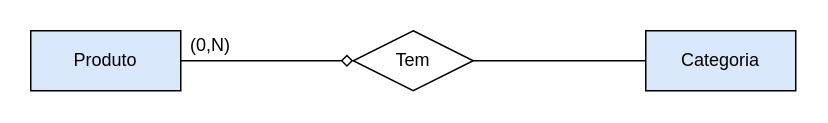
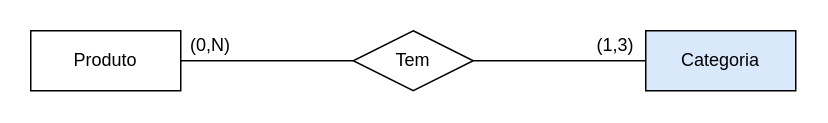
none -> (616, 46)
(106, 61) -> (106, 61)
(341, 61) -> (346, 61)
